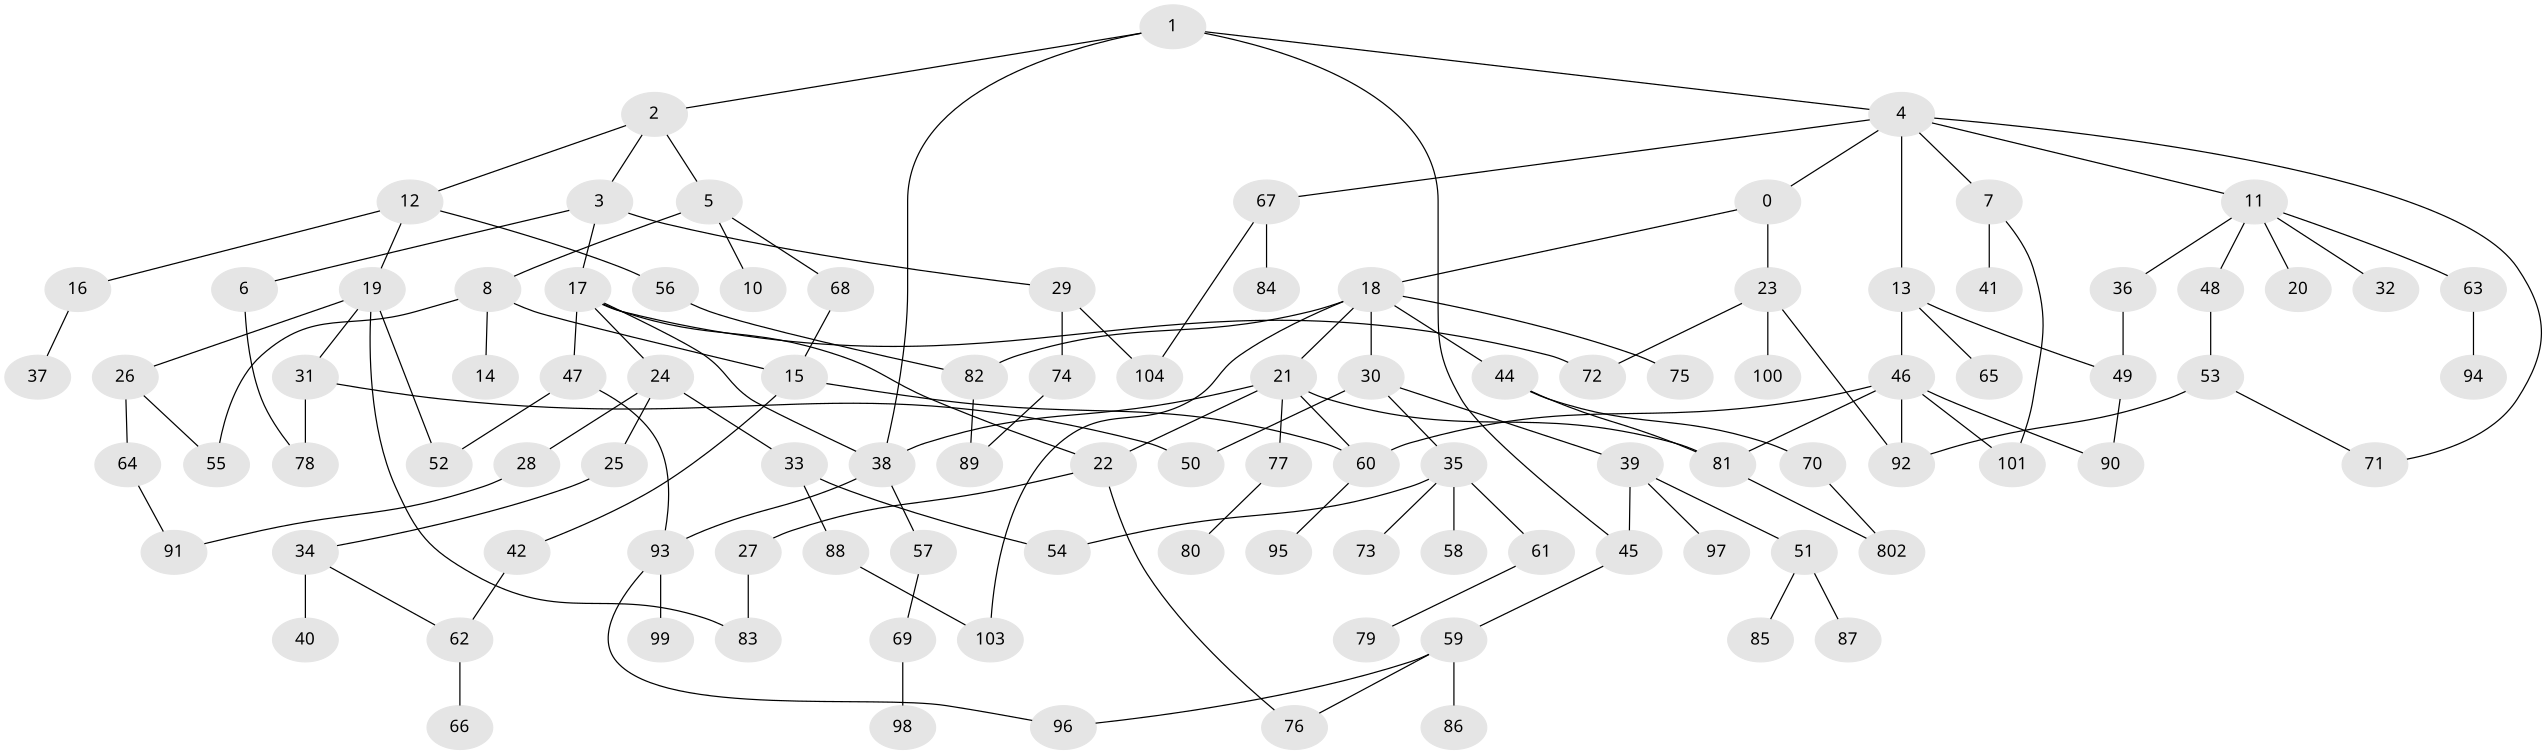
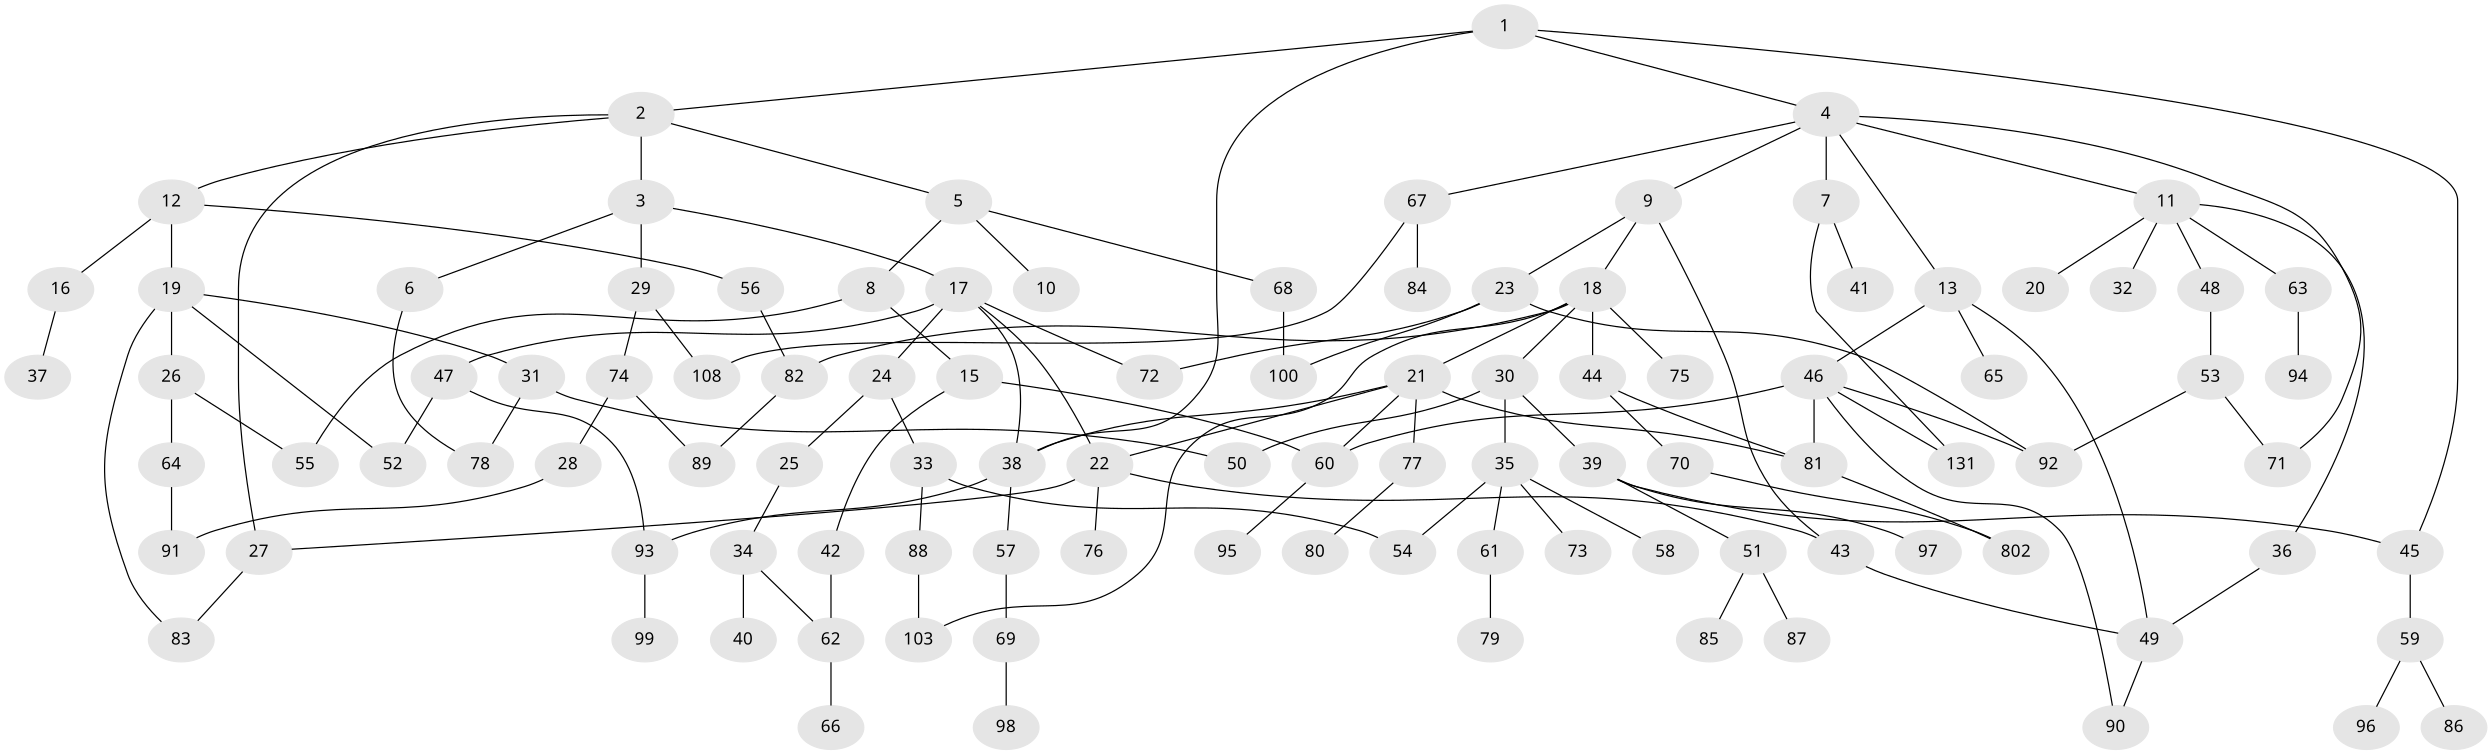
none -> (280, 197)
(1768, 202) -> (1649, 202)
(818, 332) -> (1284, 333)
(485, 377) -> none
(1150, 377) -> (707, 377)
(594, 421) -> (595, 420)
(2012, 465) -> (1961, 465)
none -> (1841, 552)
(1374, 684) -> none
(770, 700) -> none
